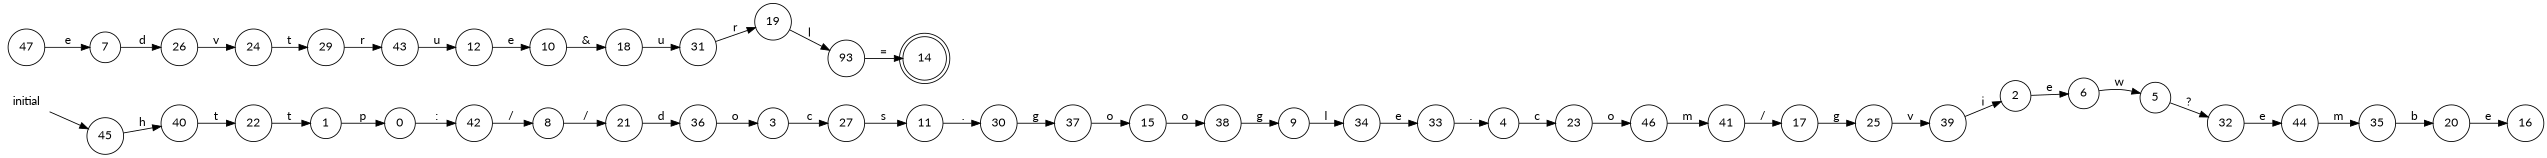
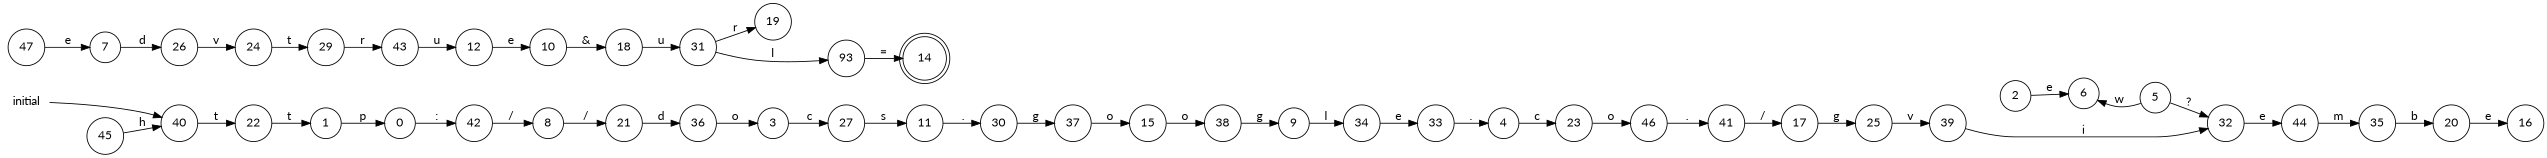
(806, 38) -> (767, 61)
(2116, 89) -> (2123, 107)
(1979, 111) -> (2082, 137)
(1688, 117) -> (1688, 117)
(65, 119) -> (102, 106)
